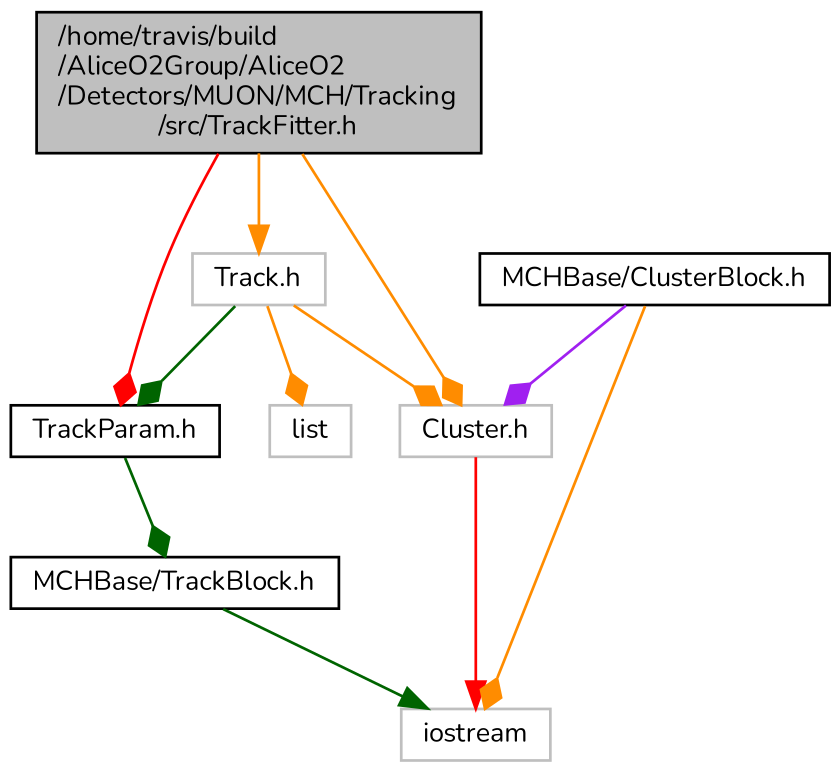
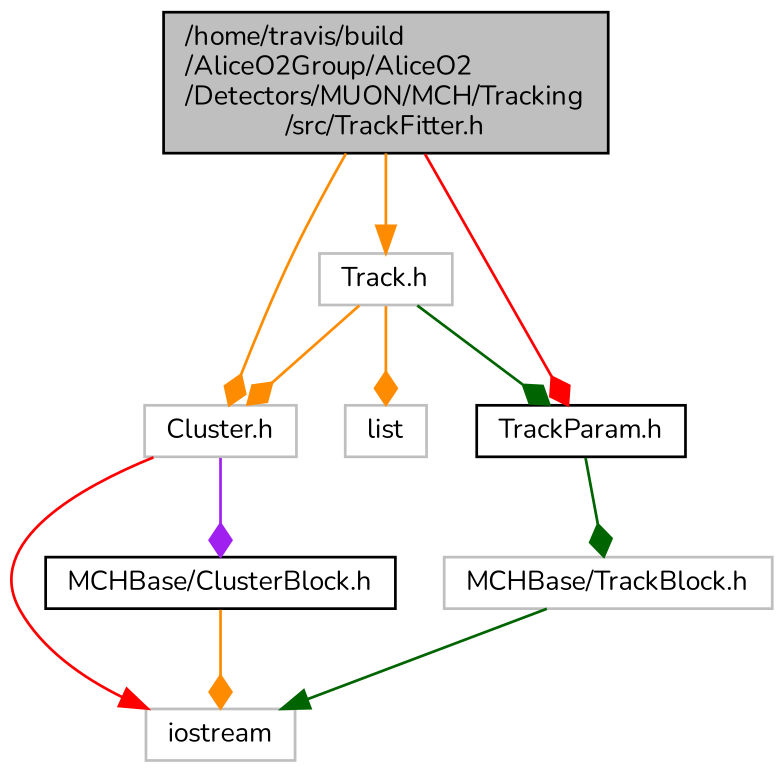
(578, 345) -> (221, 491)
(175, 583) -> (608, 583)
